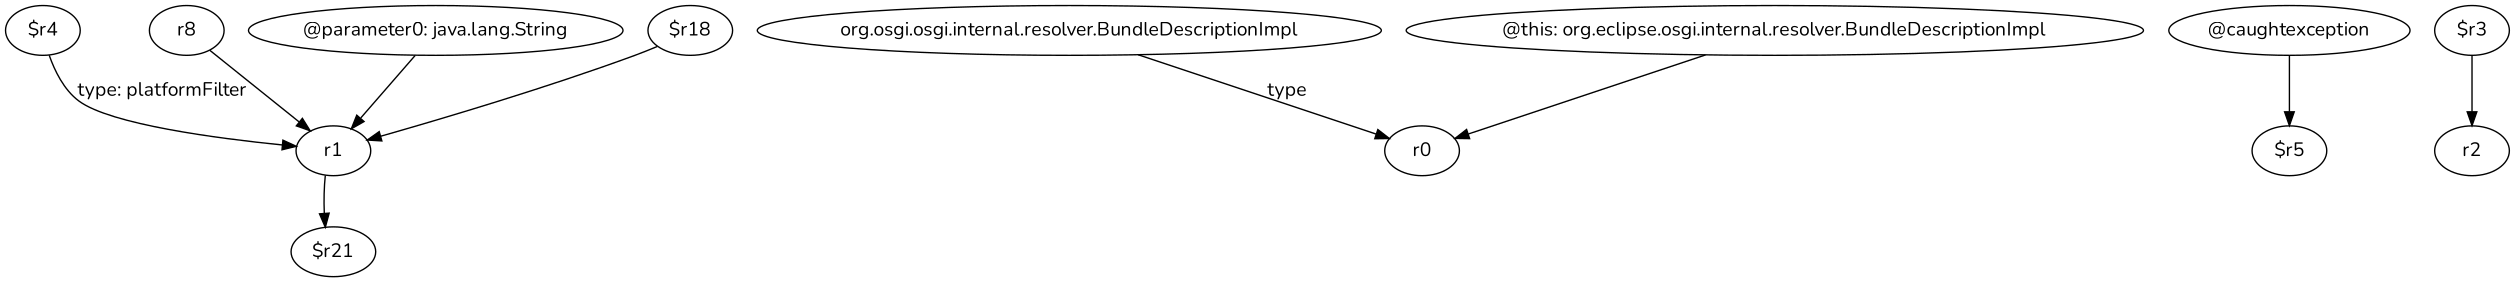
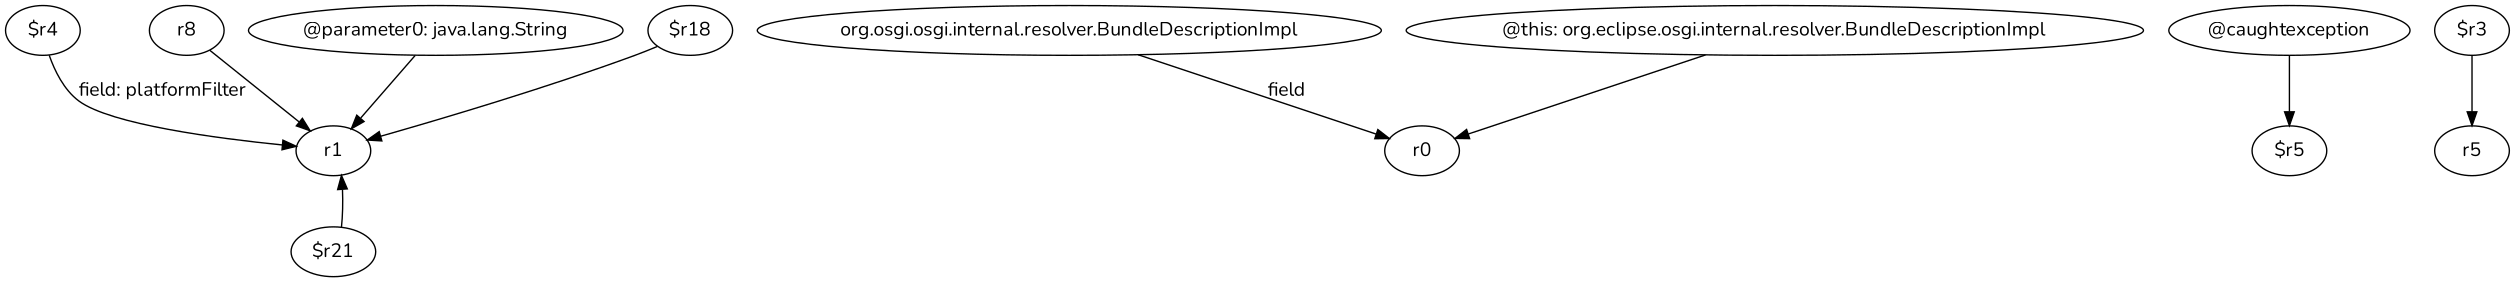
(163, 91) -> (163, 91)
(1287, 91) -> (1287, 91)
(2472, 151) -> (2472, 151)
(324, 194) -> (343, 208)
